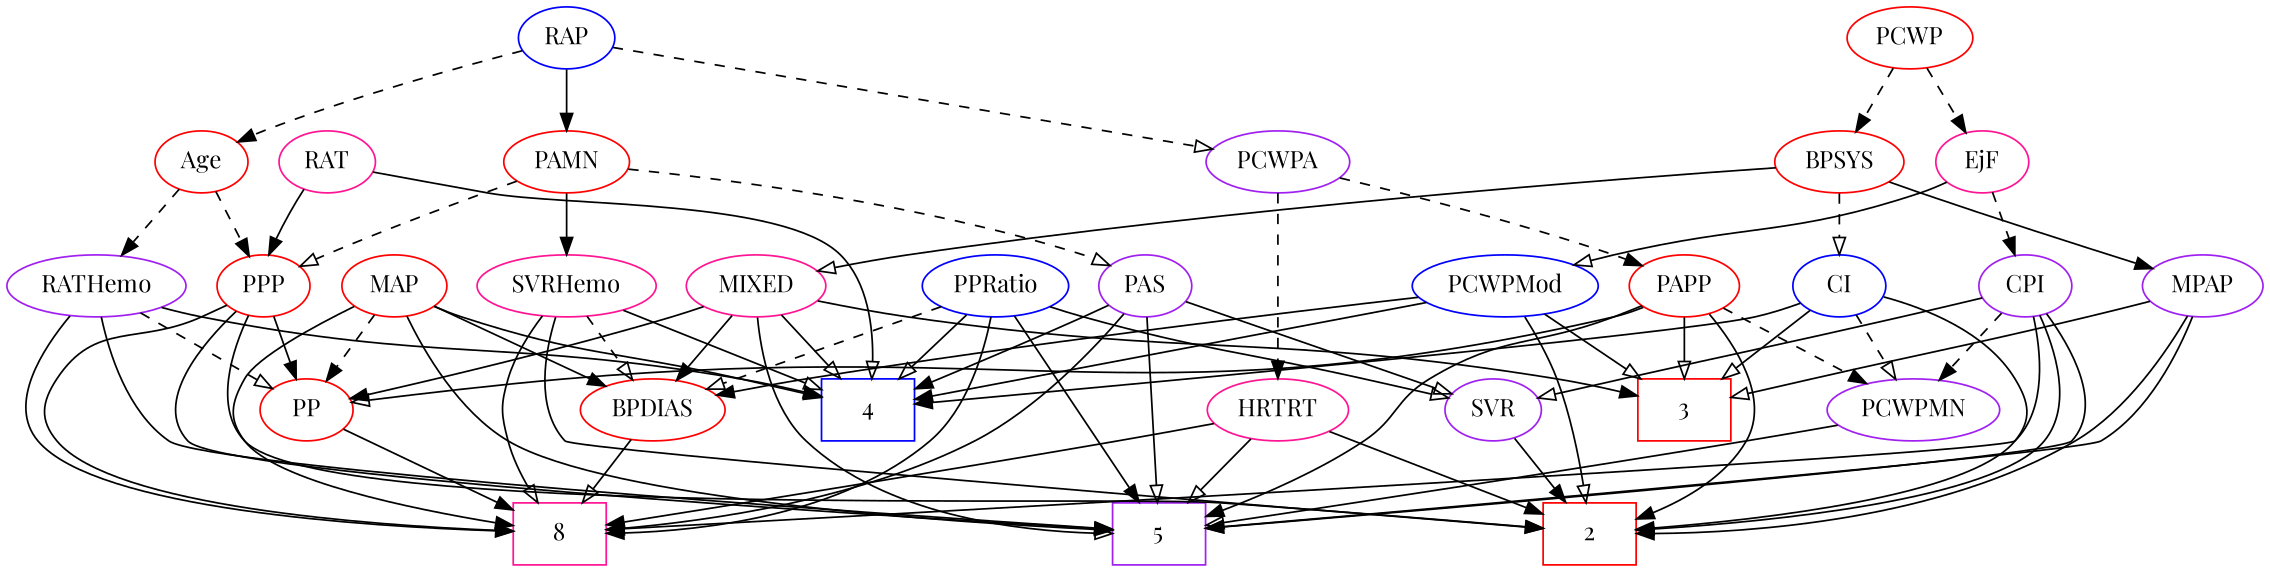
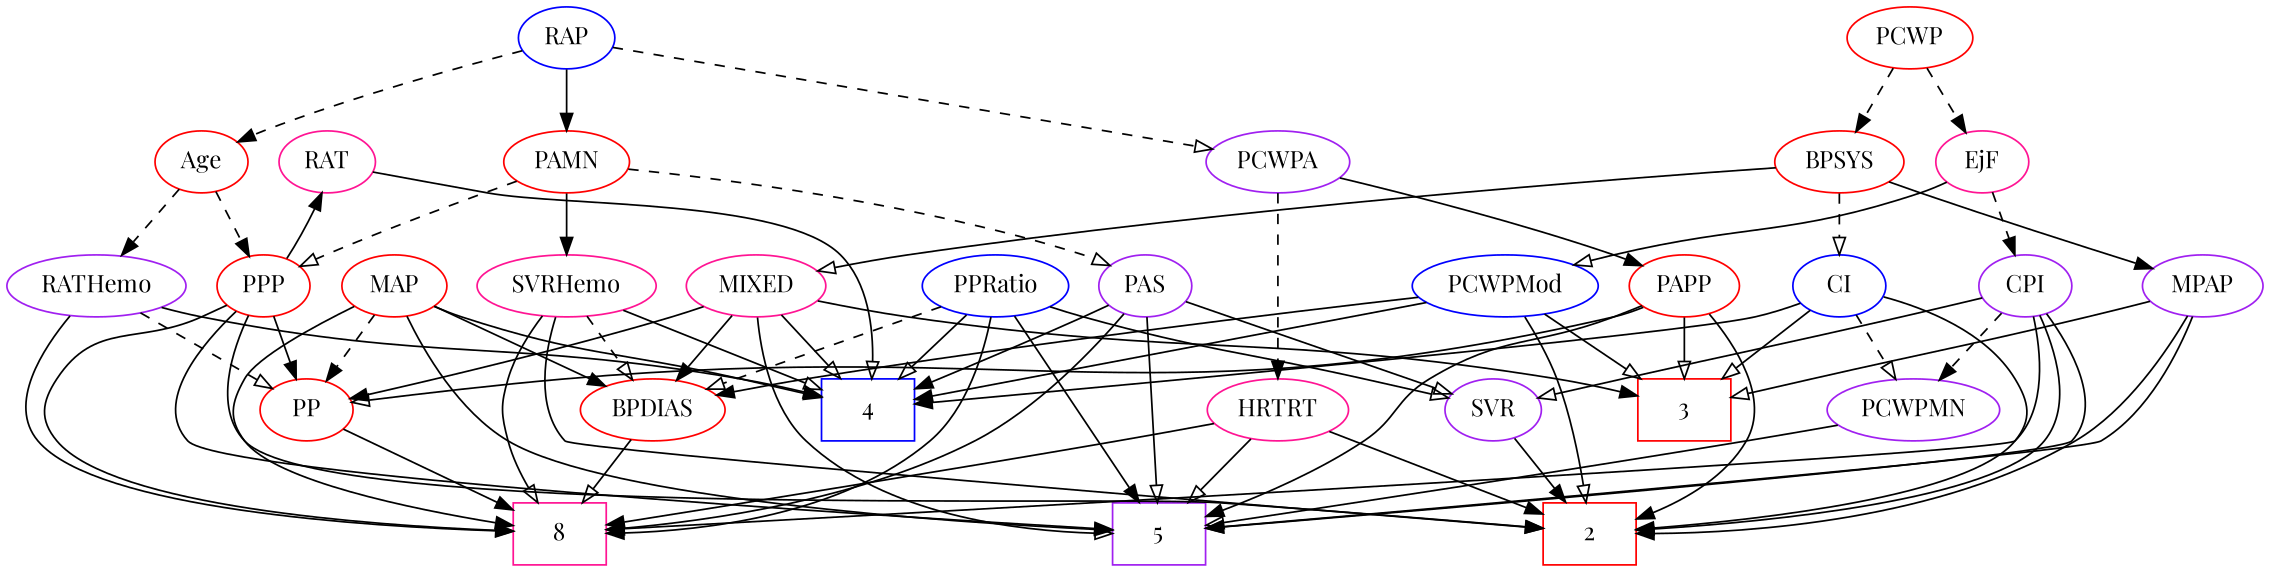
(289, 214) -> (301, 234)
(1484, 215) -> (1484, 215)
(1803, 350) -> none
(559, 489) -> none
